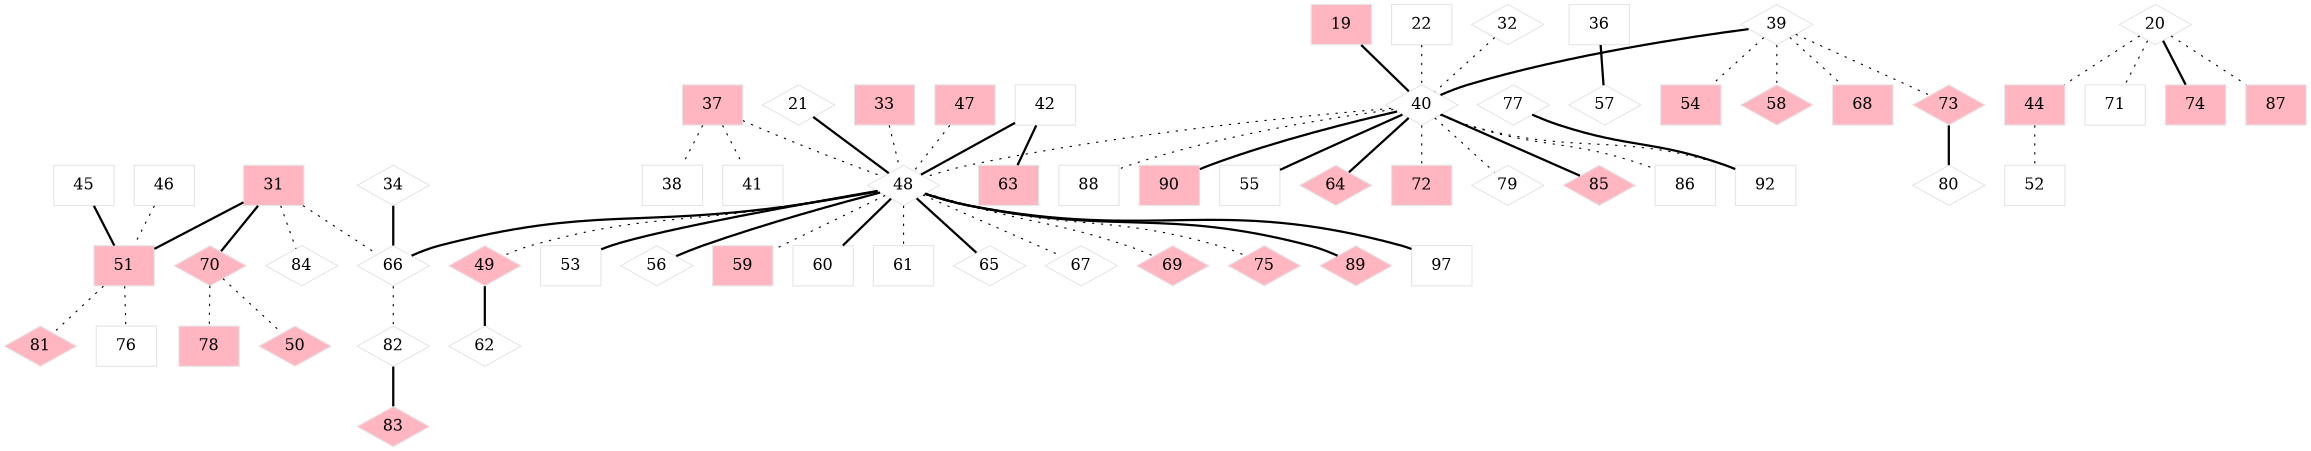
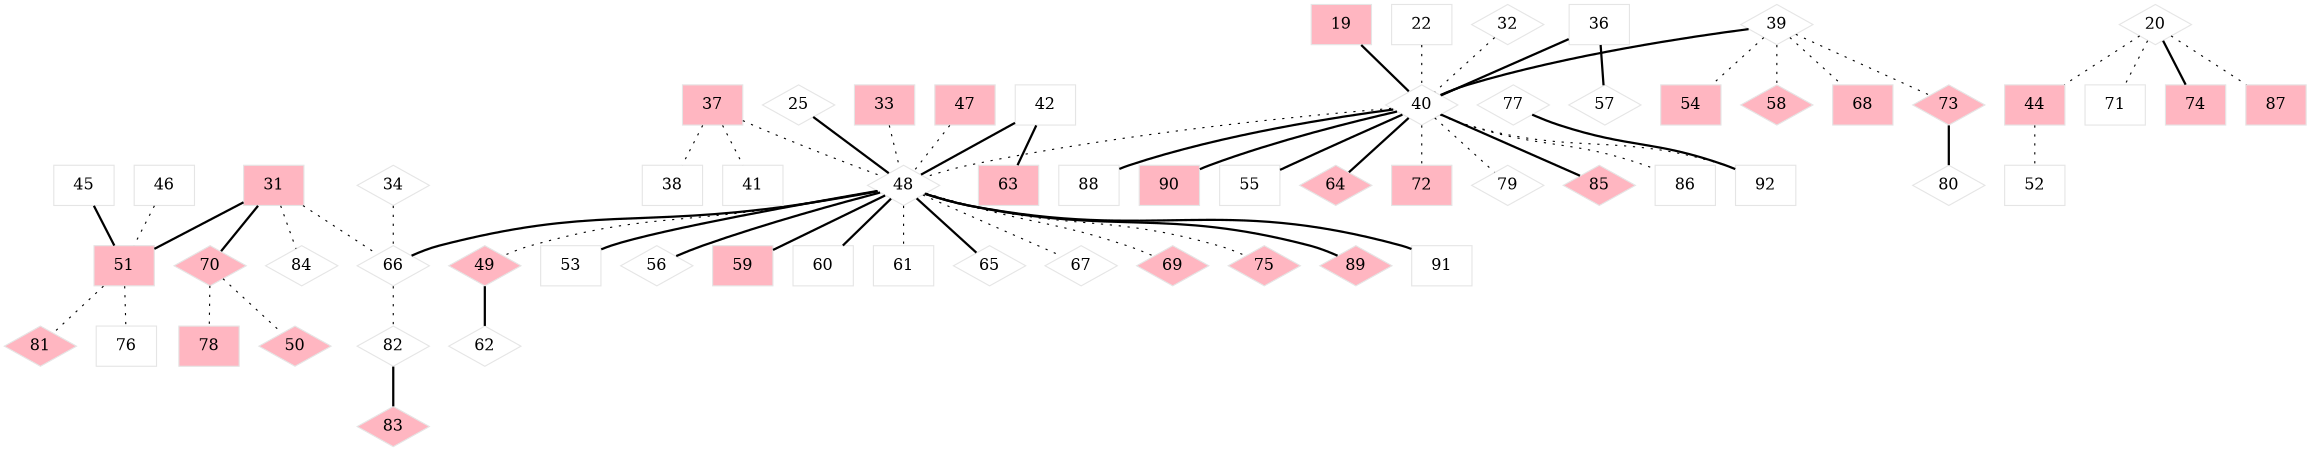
none -> (1505, 67)
(799, 105) -> (799, 105)
(1255, 133) -> (1255, 133)
(829, 223) -> (829, 223)
(393, 226) -> (393, 226)
(1442, 266) -> (1442, 266)
